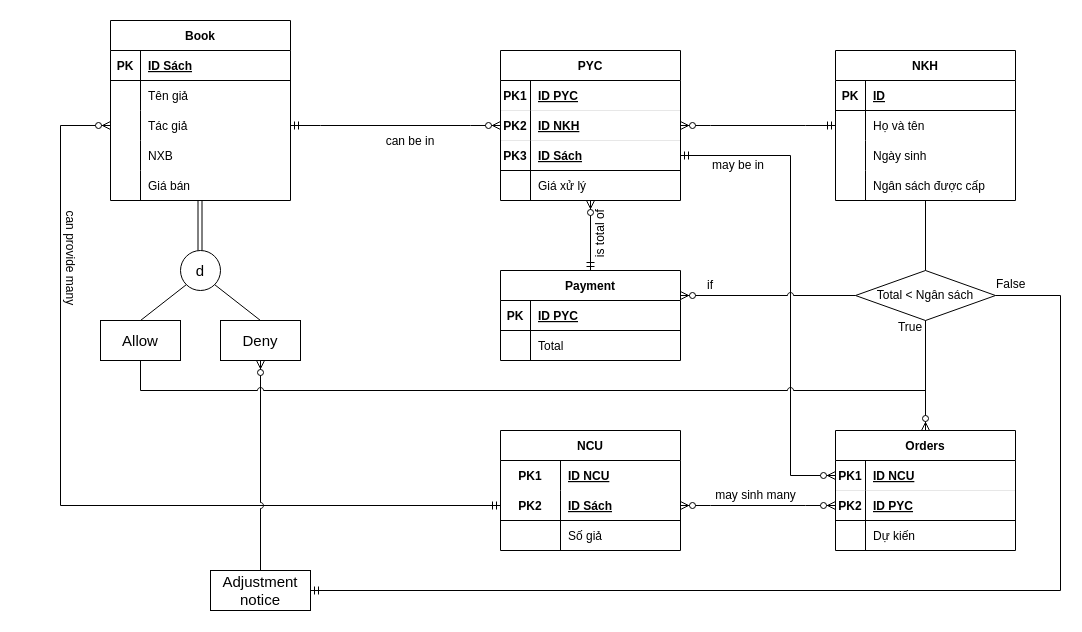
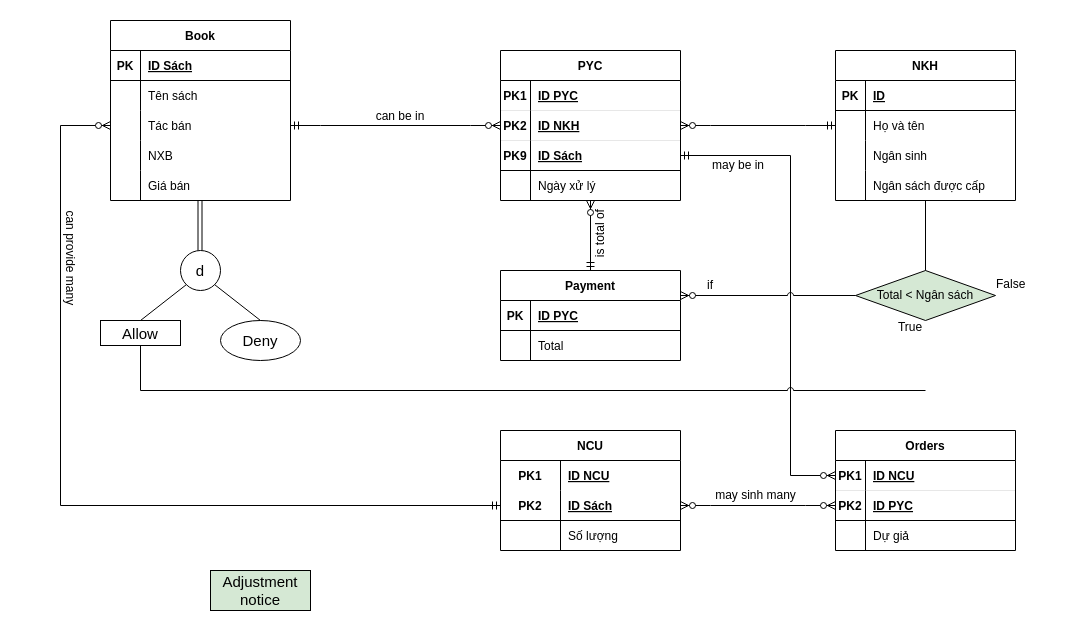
(168, 96) -> (173, 96)
(168, 126) -> (170, 126)
(411, 142) -> (401, 117)
(515, 156) -> (515, 156)
(900, 156) -> (900, 156)
(562, 186) -> (567, 186)
(926, 296) -> (926, 296)
(141, 341) -> (141, 333)
(261, 341) -> (261, 341)
(926, 376) -> none
(261, 469) -> none
(585, 536) -> (592, 536)
(893, 536) -> (890, 536)
(261, 591) -> (261, 591)
(866, 591) -> none
